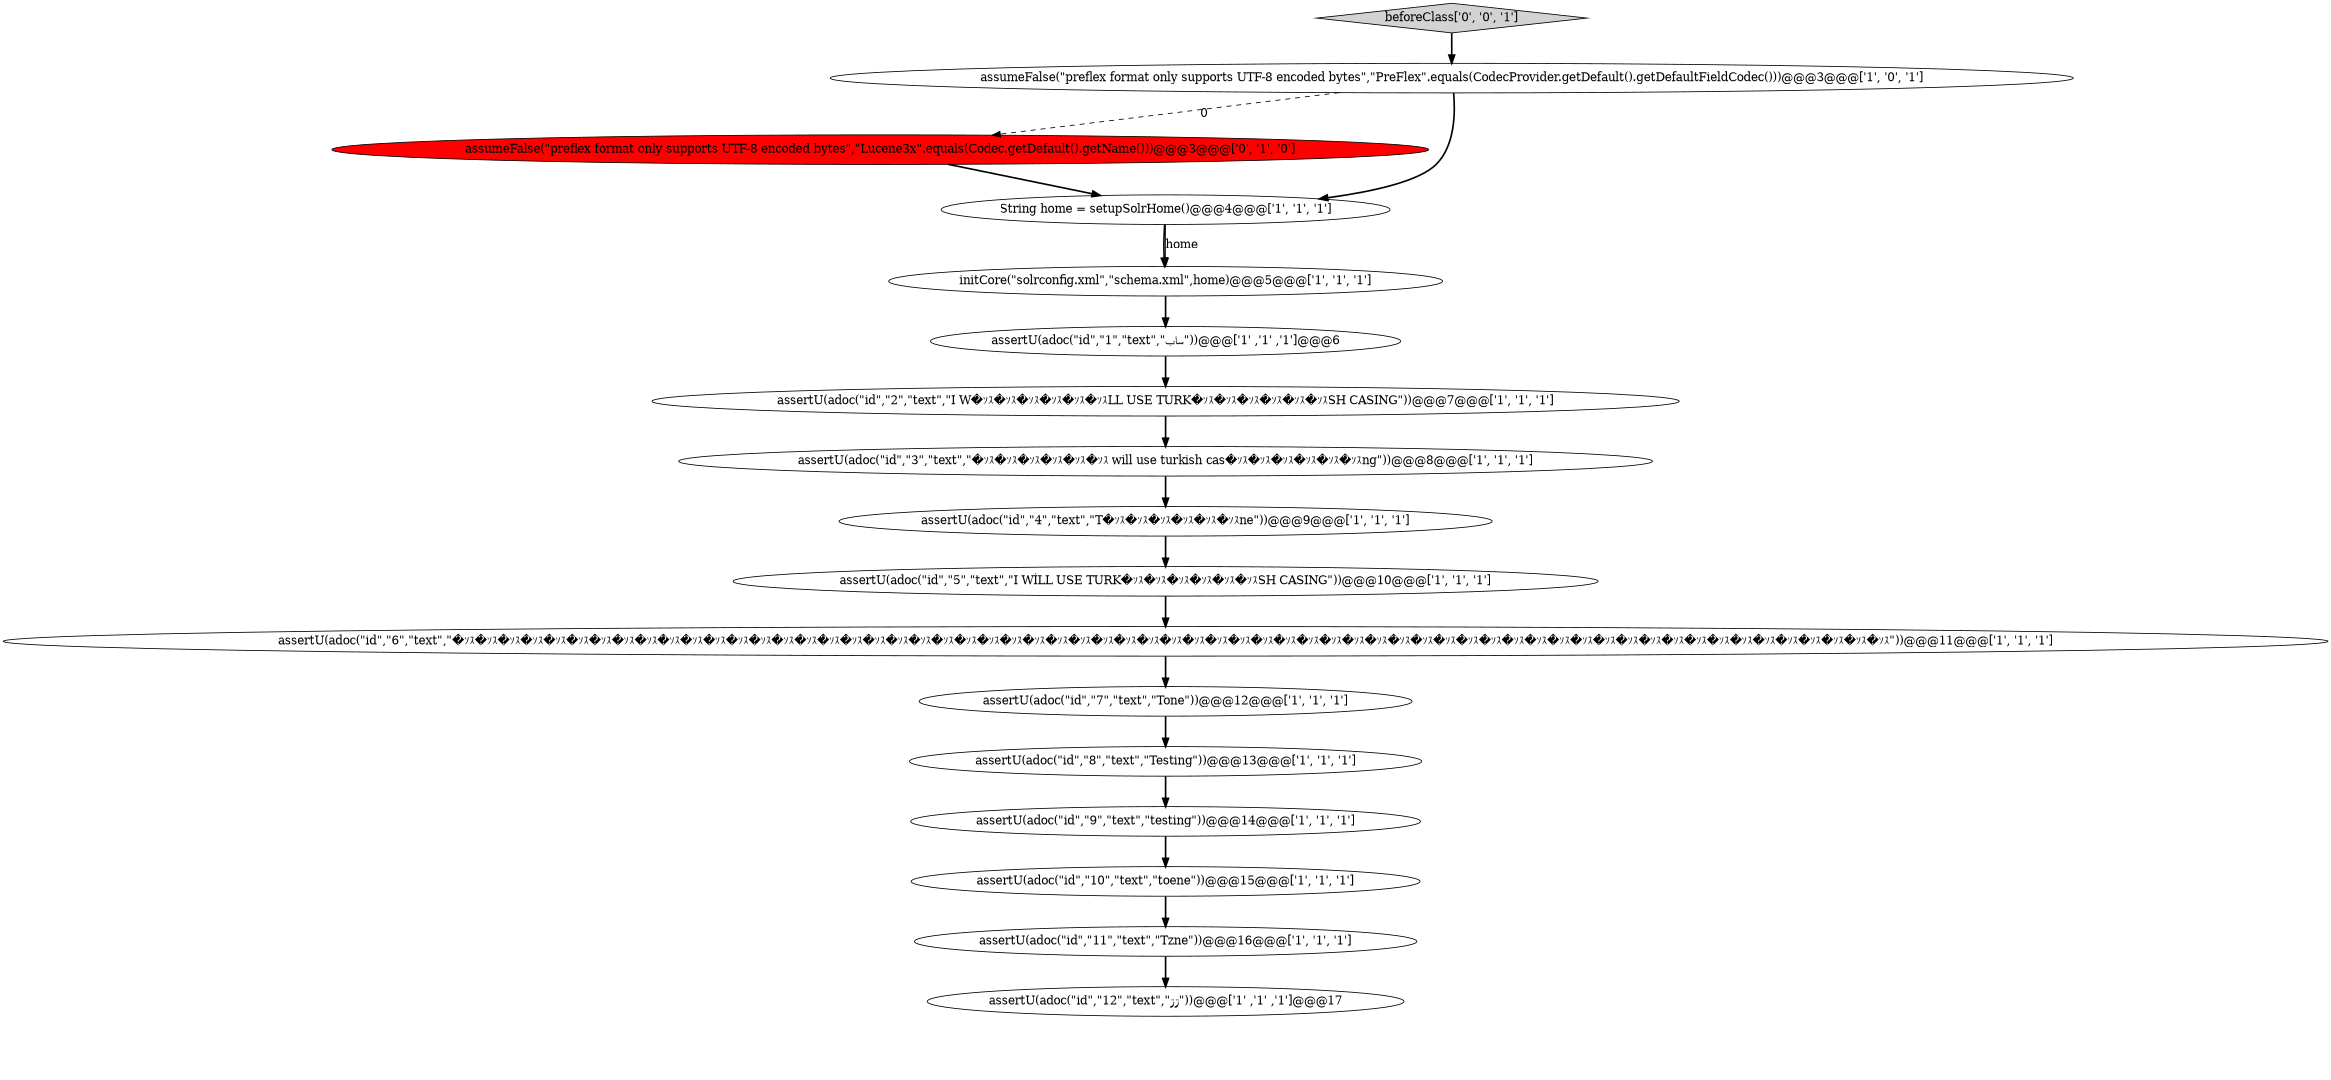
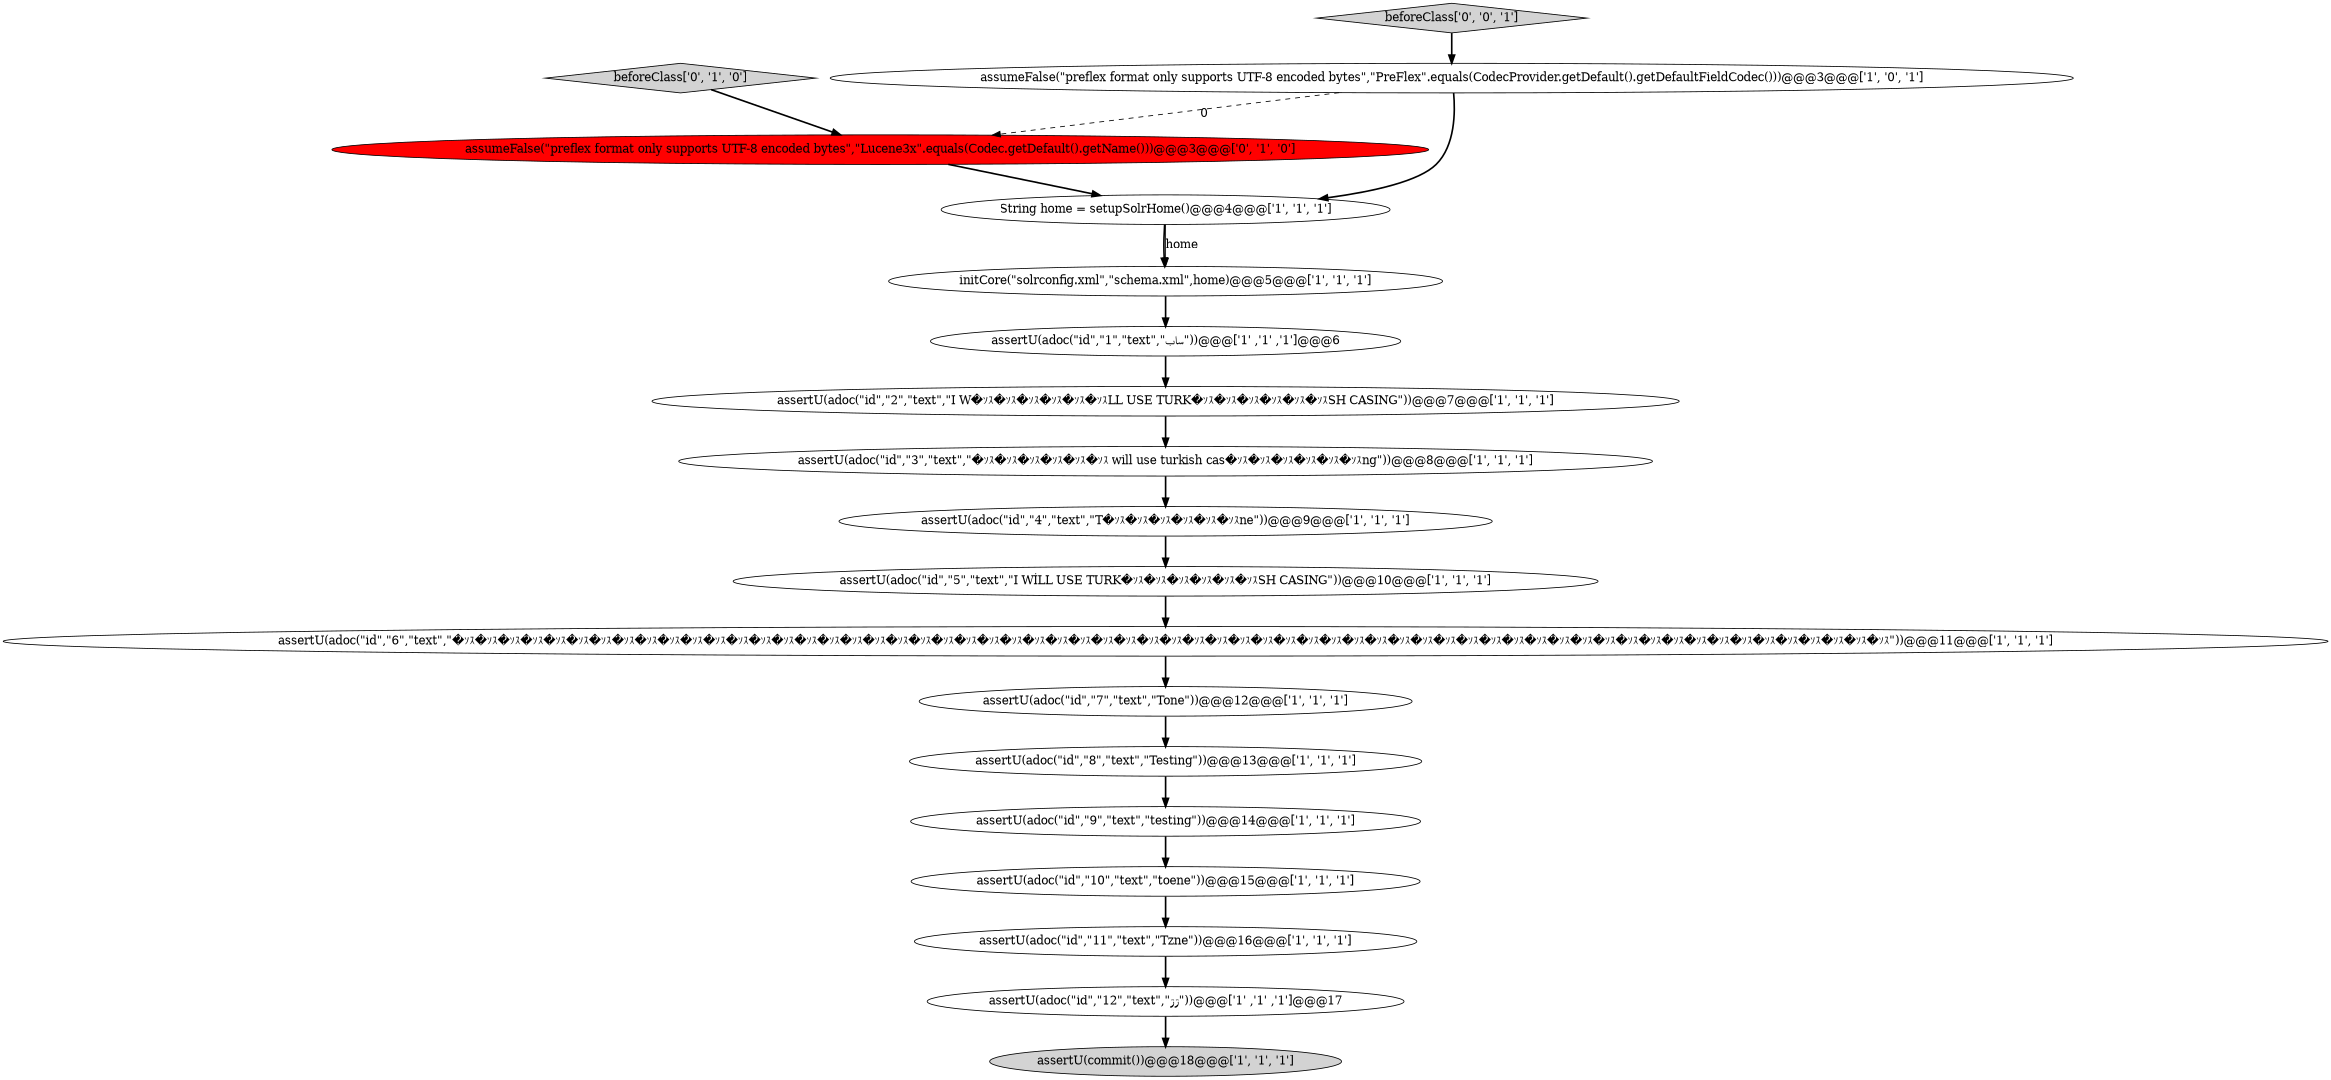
none -> (681, 78)
none -> (1166, 1061)
